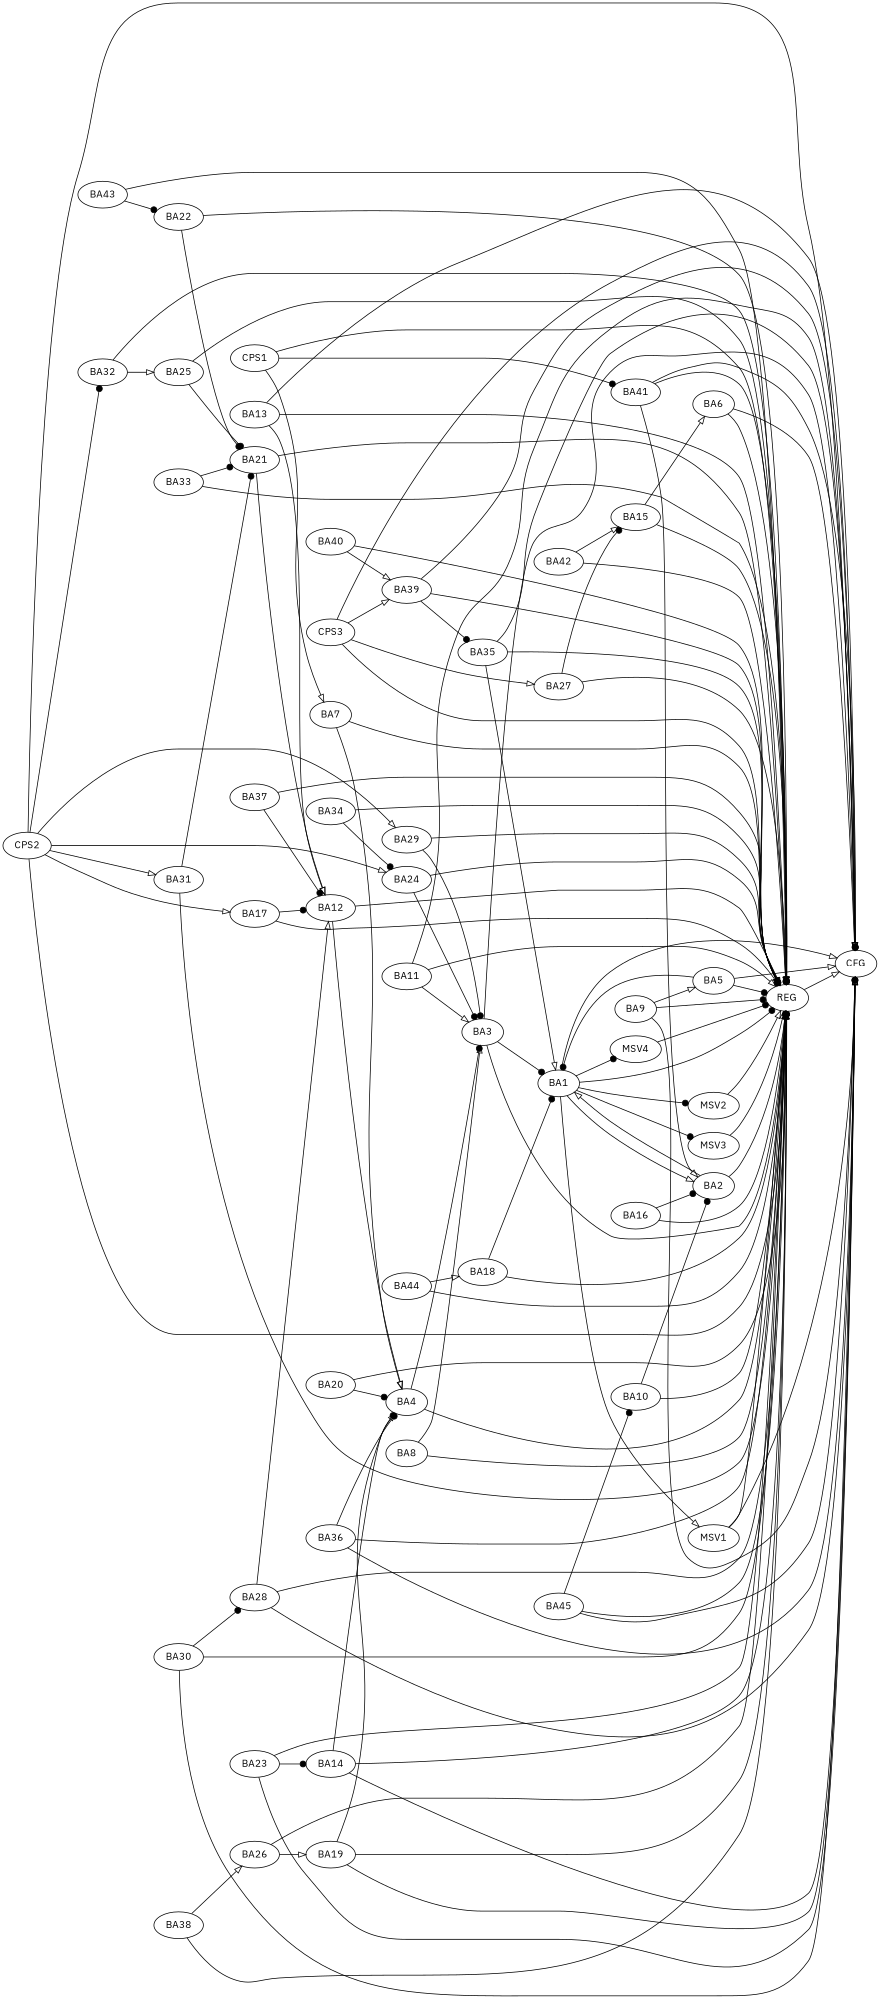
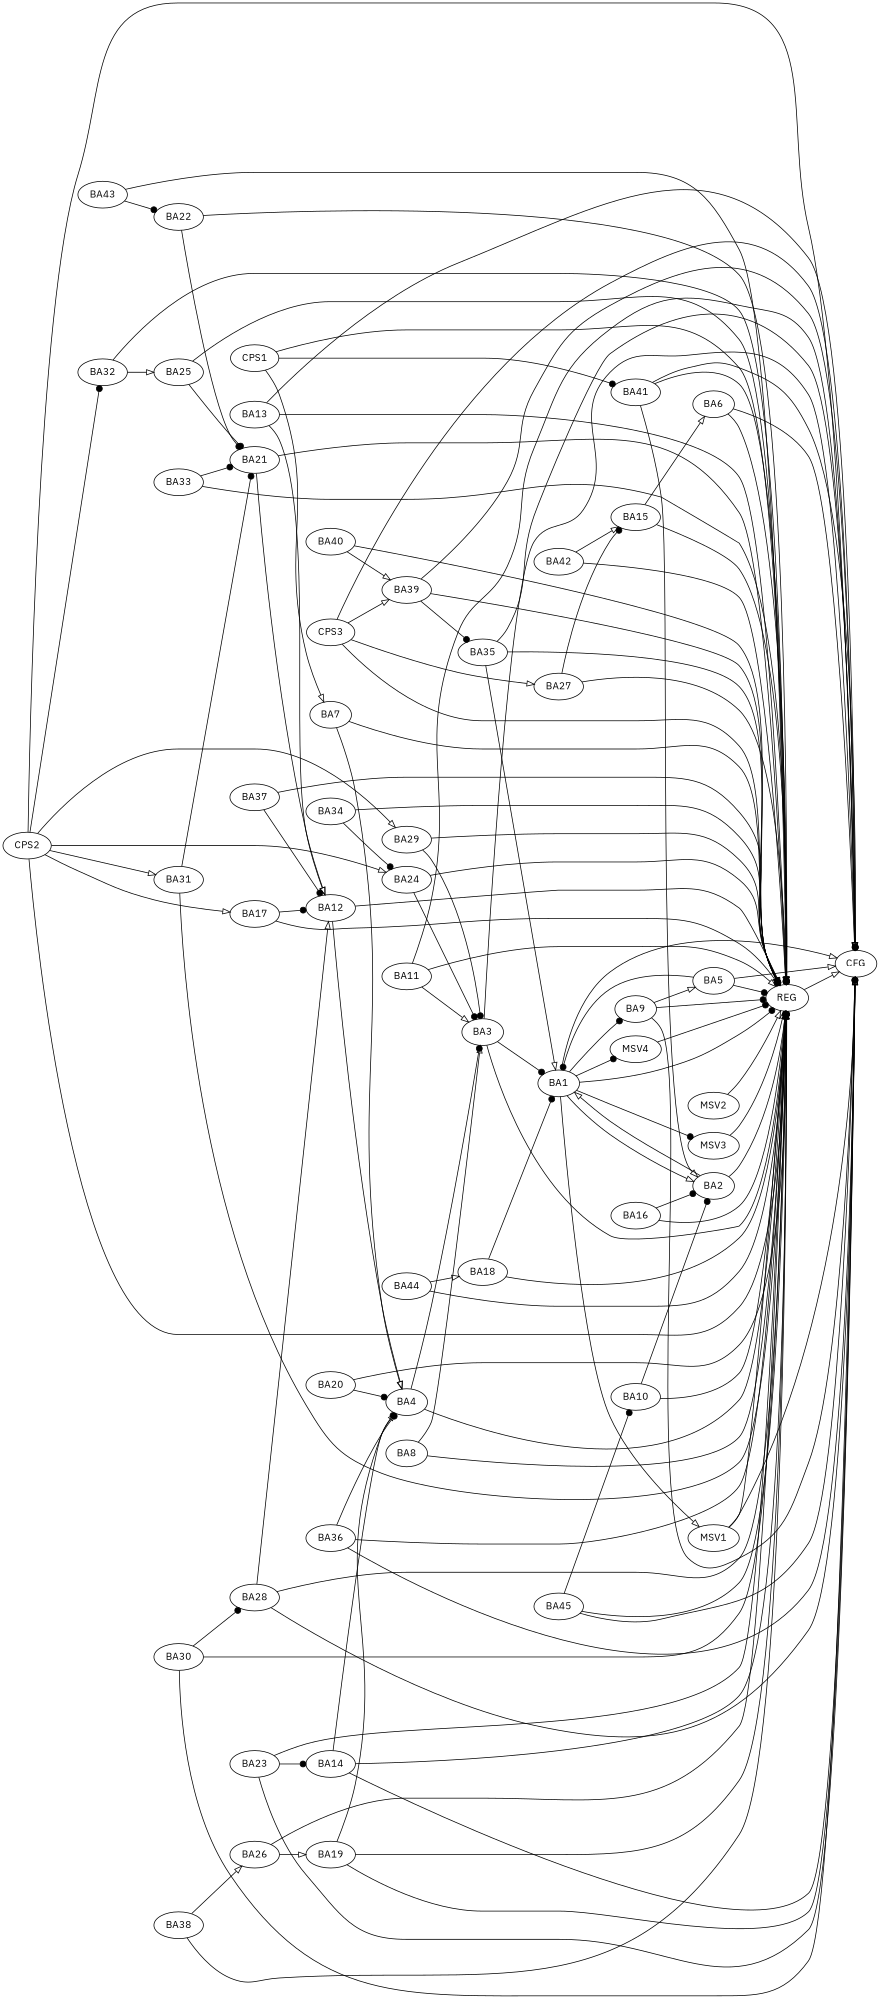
(630, 1097) -> (593, 1047)
